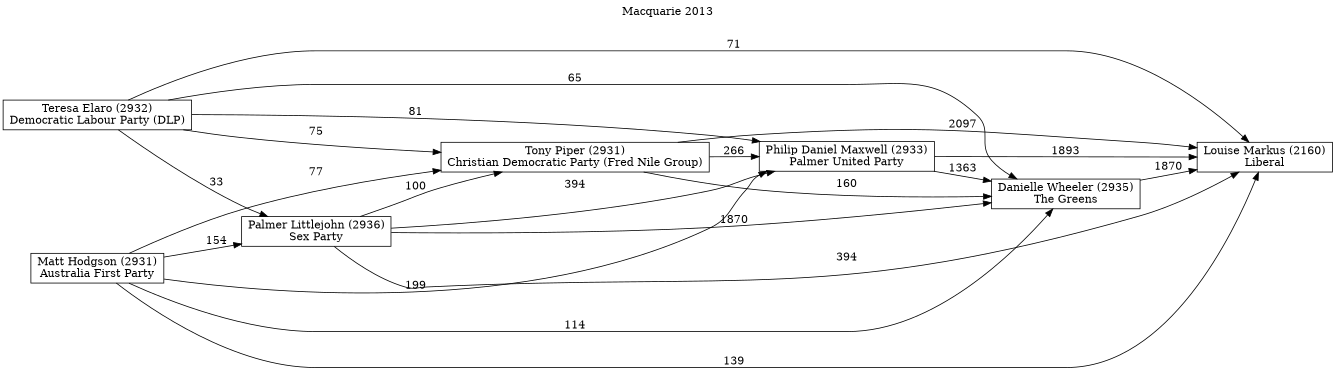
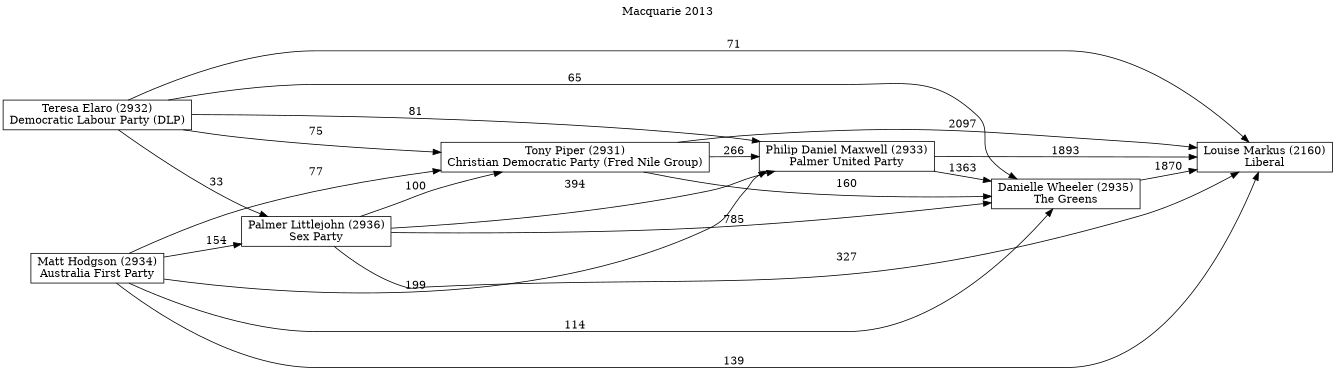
(734, 220) -> (734, 220)
(847, 258) -> (847, 258)
(97, 268) -> (97, 268)
